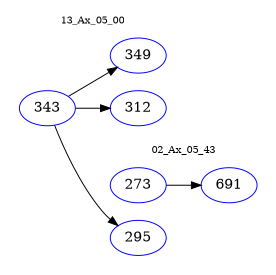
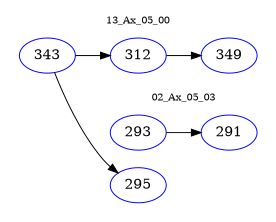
(89, 84) -> (179, 56)
(184, 151) -> (184, 98)
(138, 185) -> (138, 133)
(229, 185) -> (229, 133)
